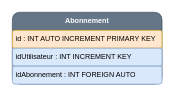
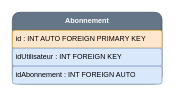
(79, 39) -> (75, 39)
(74, 57) -> (70, 57)
